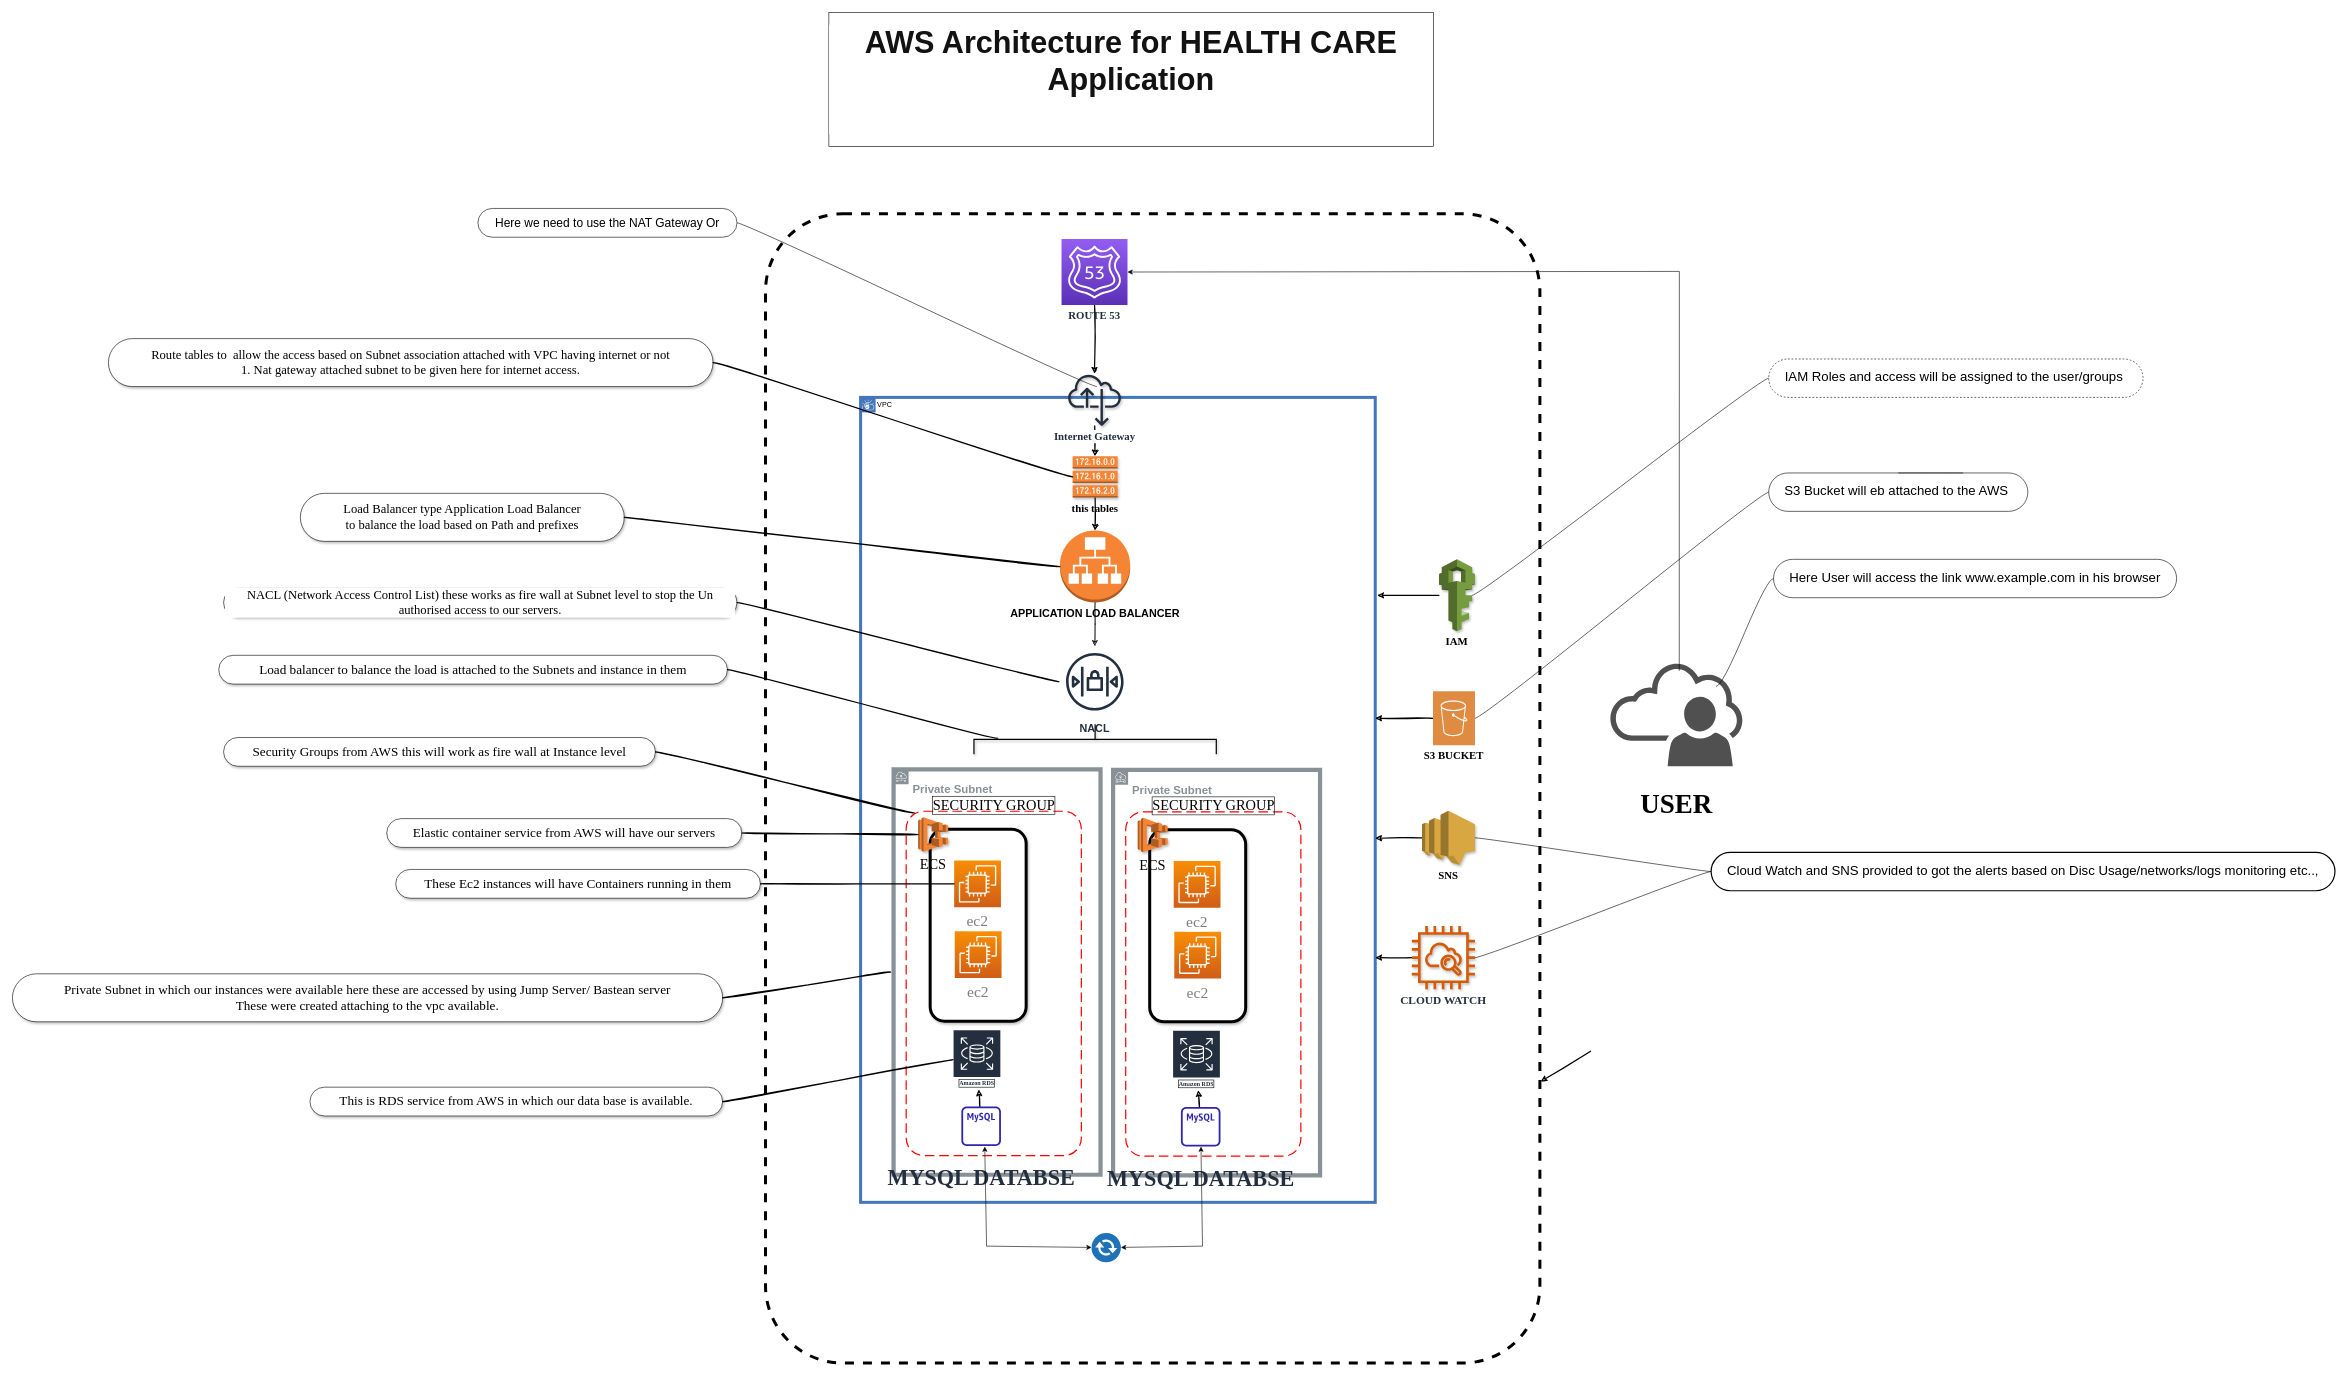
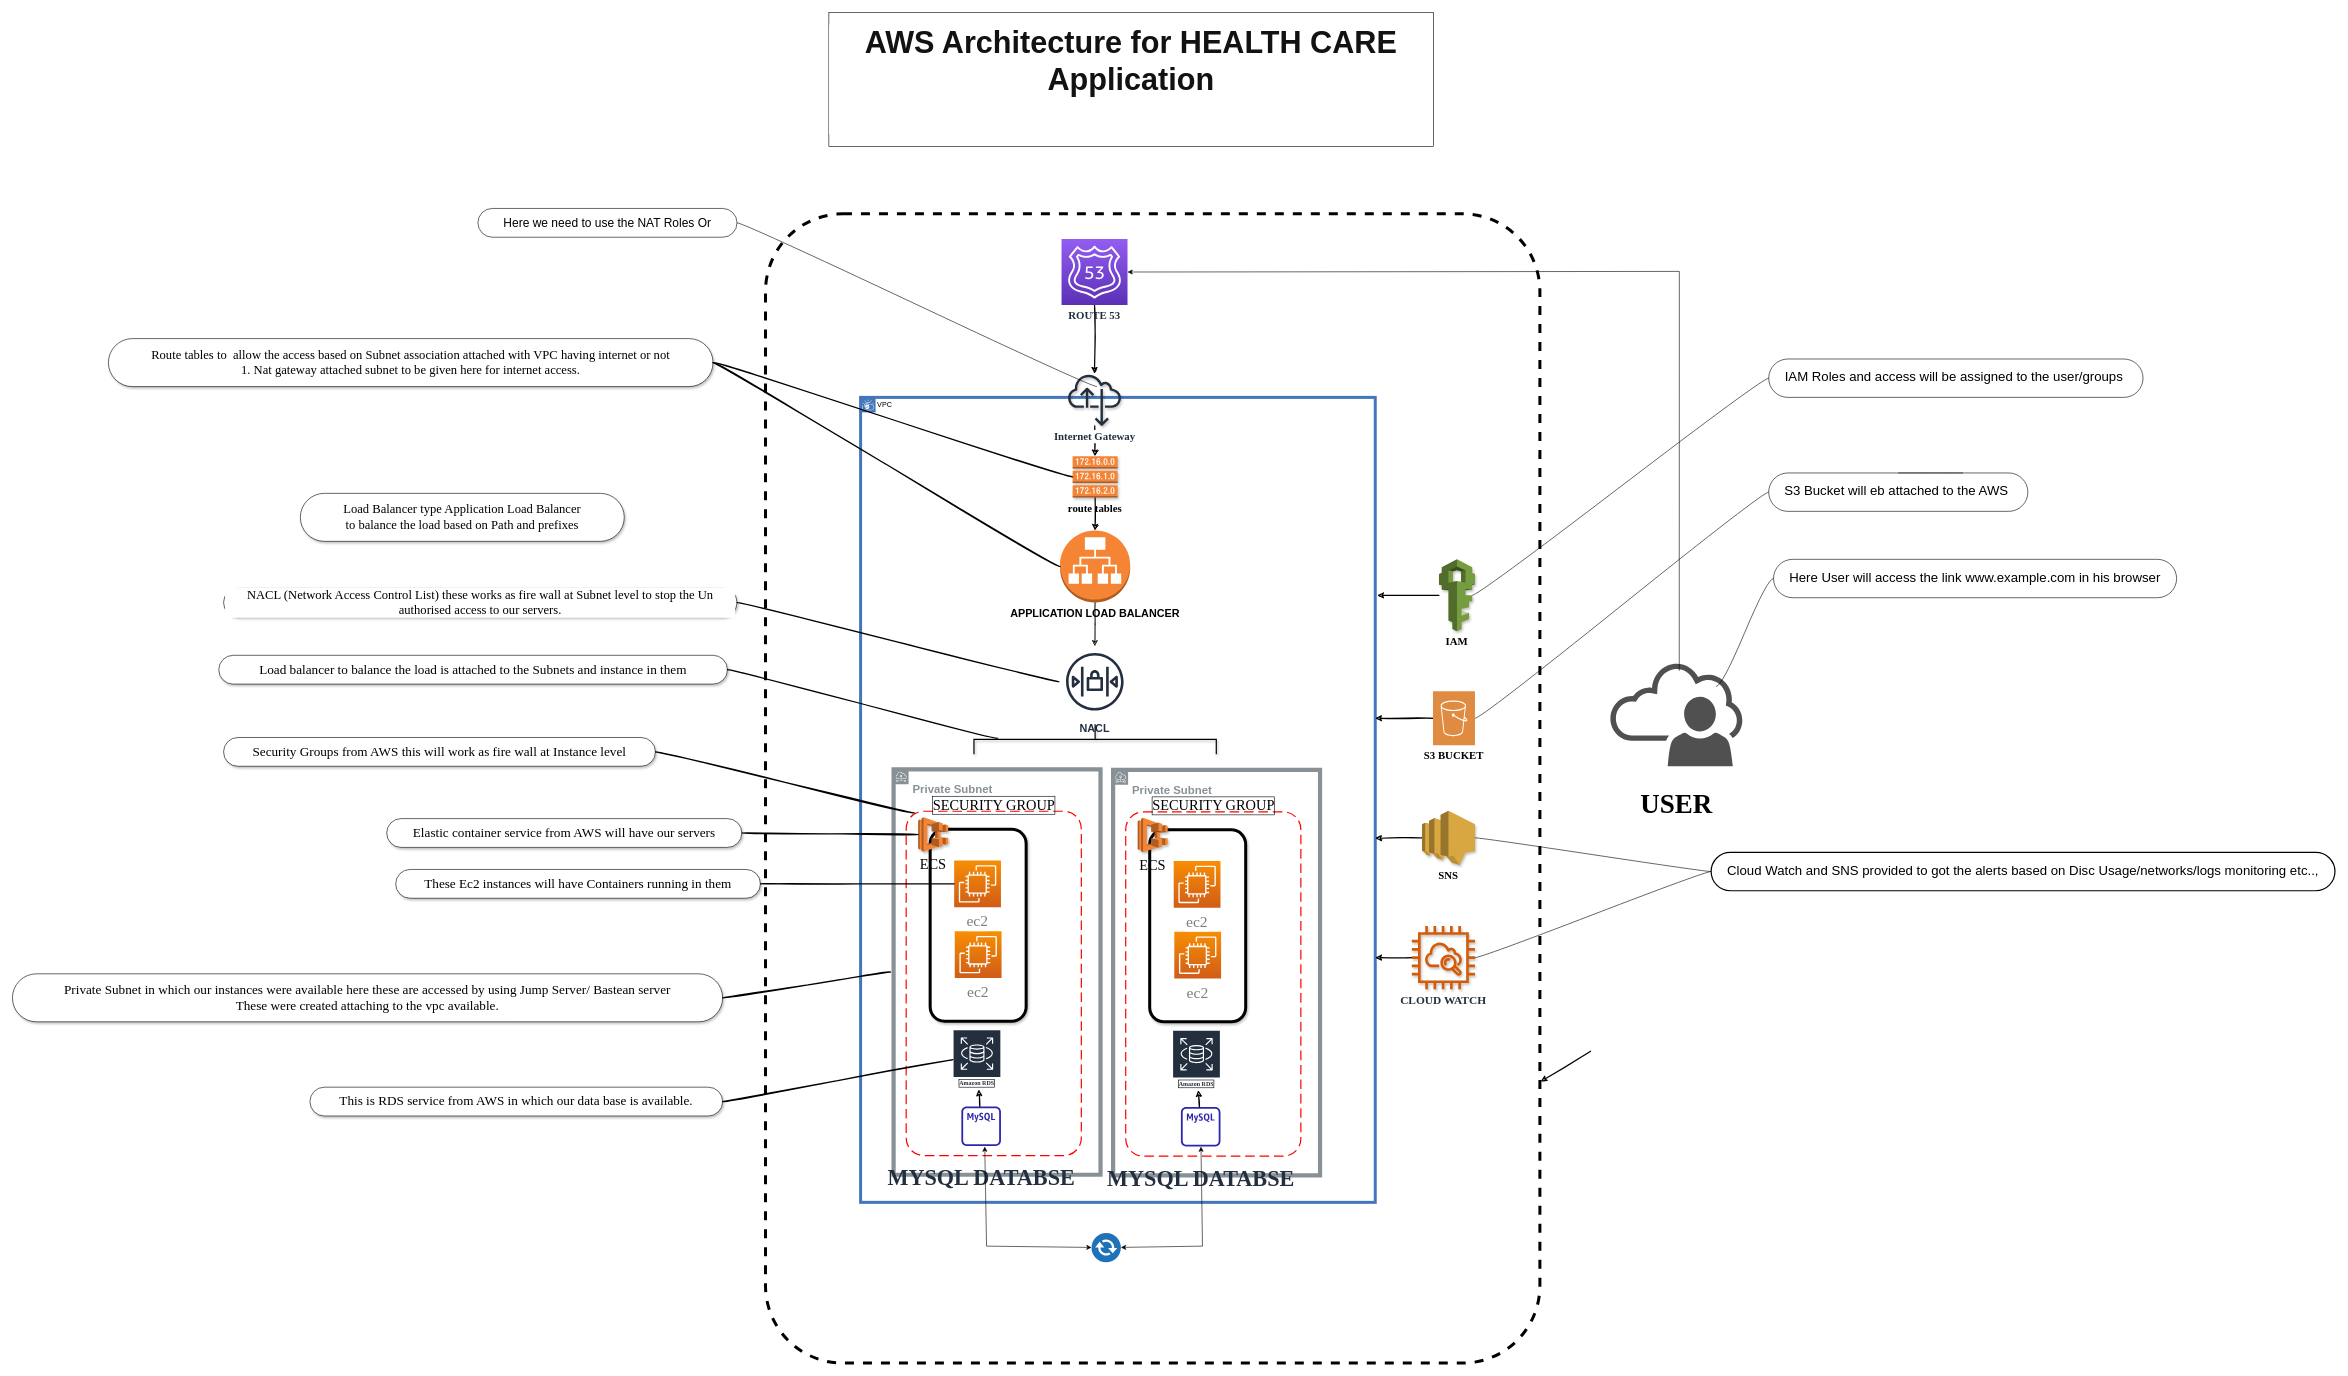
(608, 223) -> (608, 223)
(1956, 378) -> (1956, 378)
(1095, 508) -> (1095, 508)
(842, 542) -> (888, 466)
